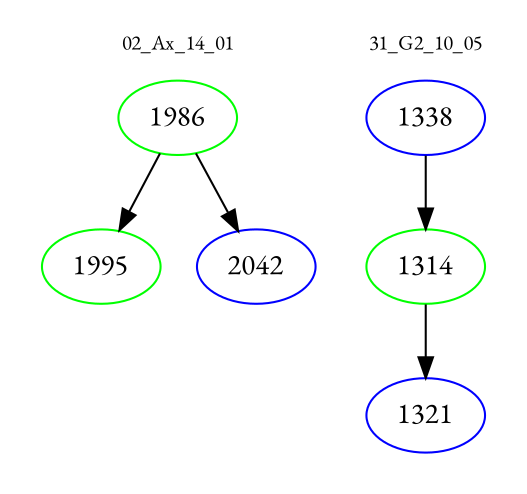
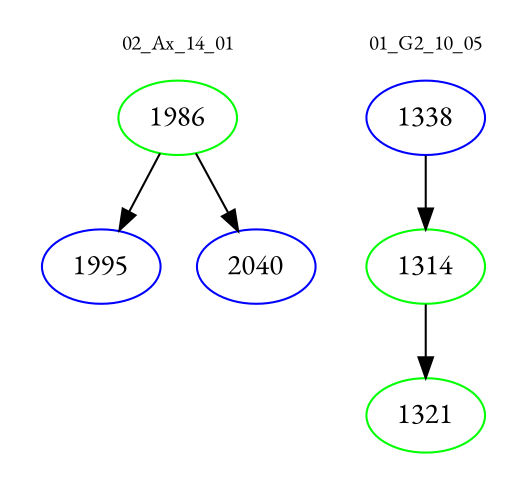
(426, 44) -> (426, 44)
(101, 267) -> (101, 267)
(256, 267) -> (256, 267)
(426, 415) -> (426, 415)
